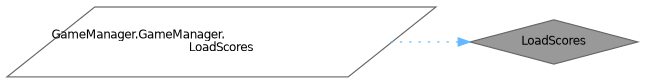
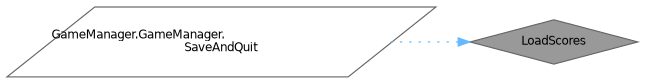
(221, 42) -> (221, 42)
